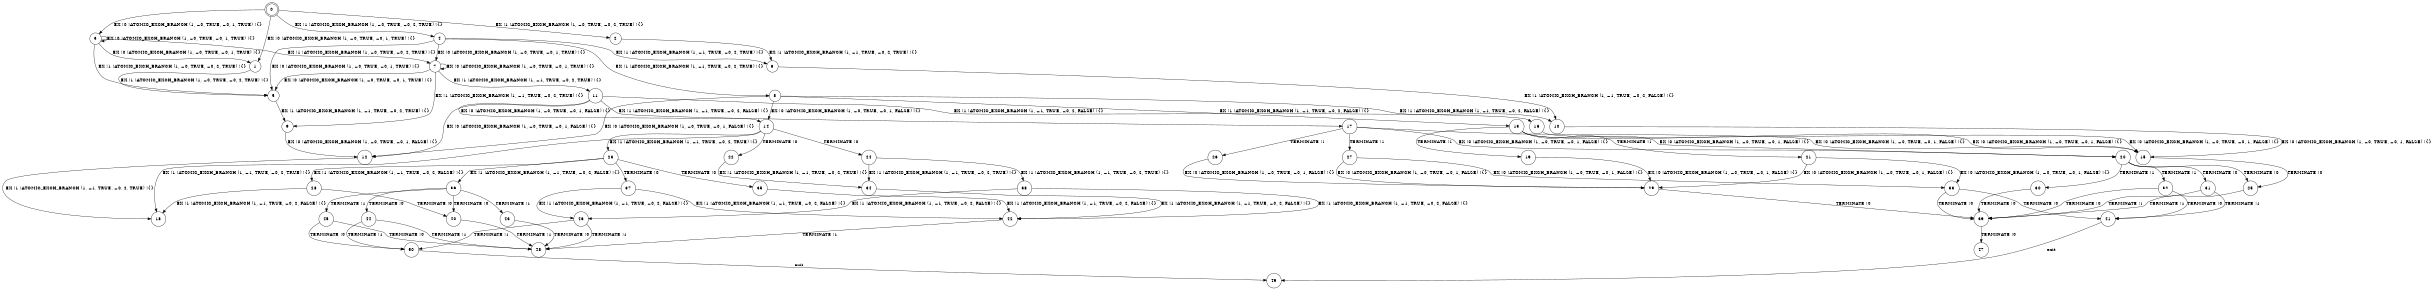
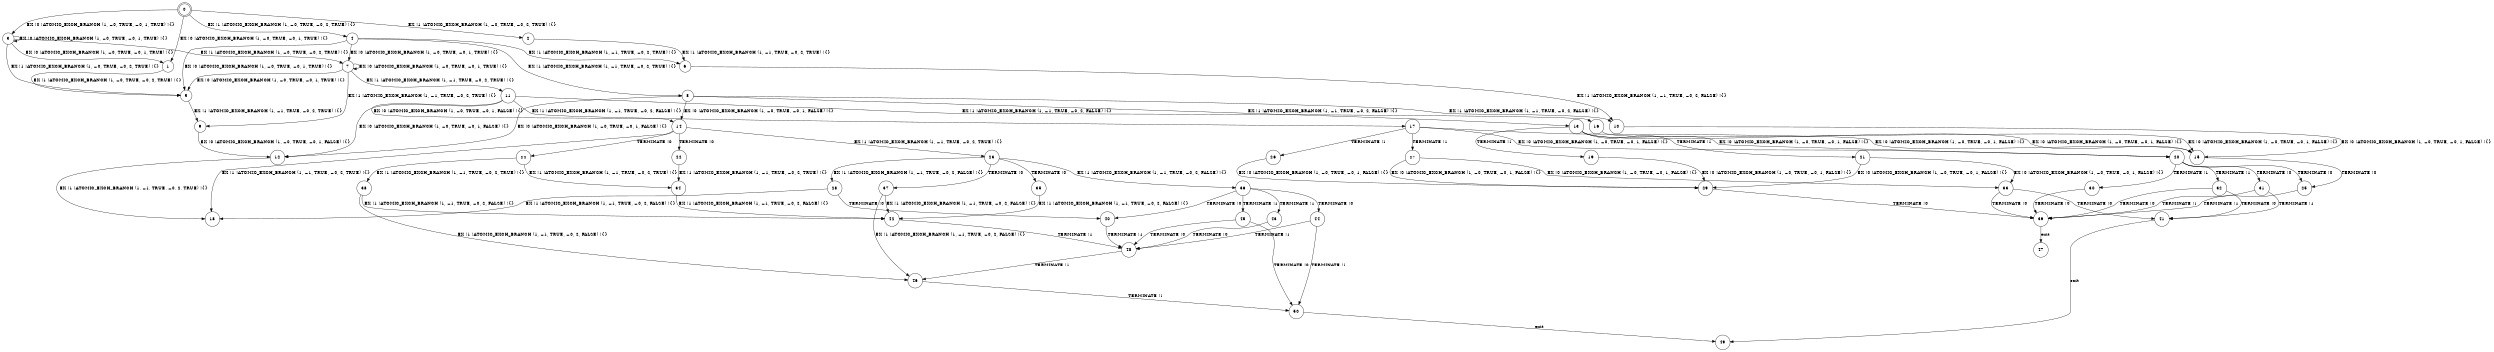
(1999, 234) -> (2045, 234)
(578, 243) -> (1024, 265)
